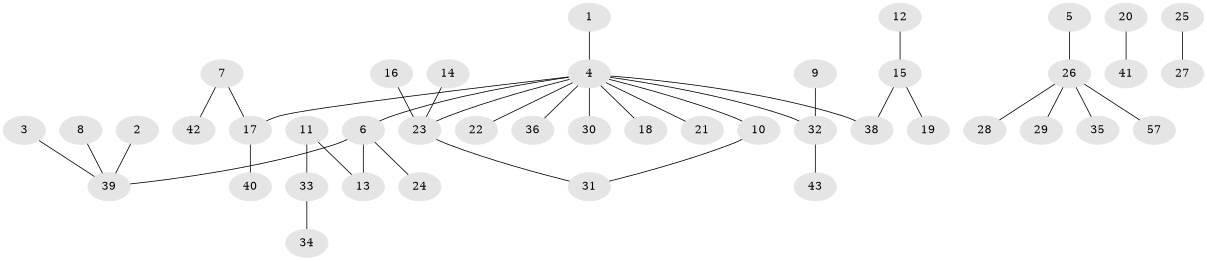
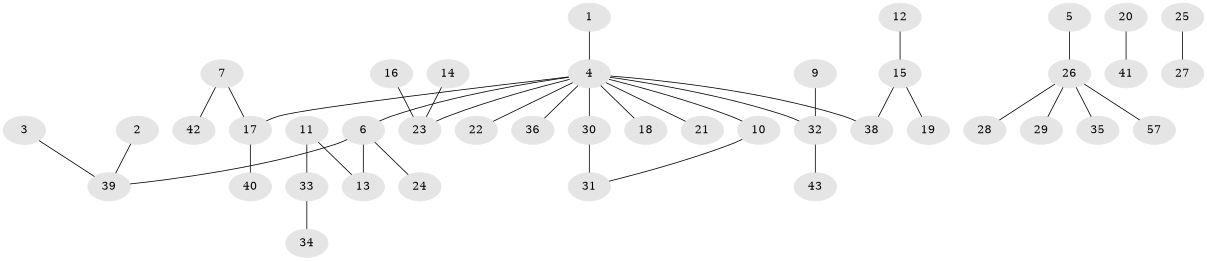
(81, 130) -> none
(502, 163) -> (589, 159)
